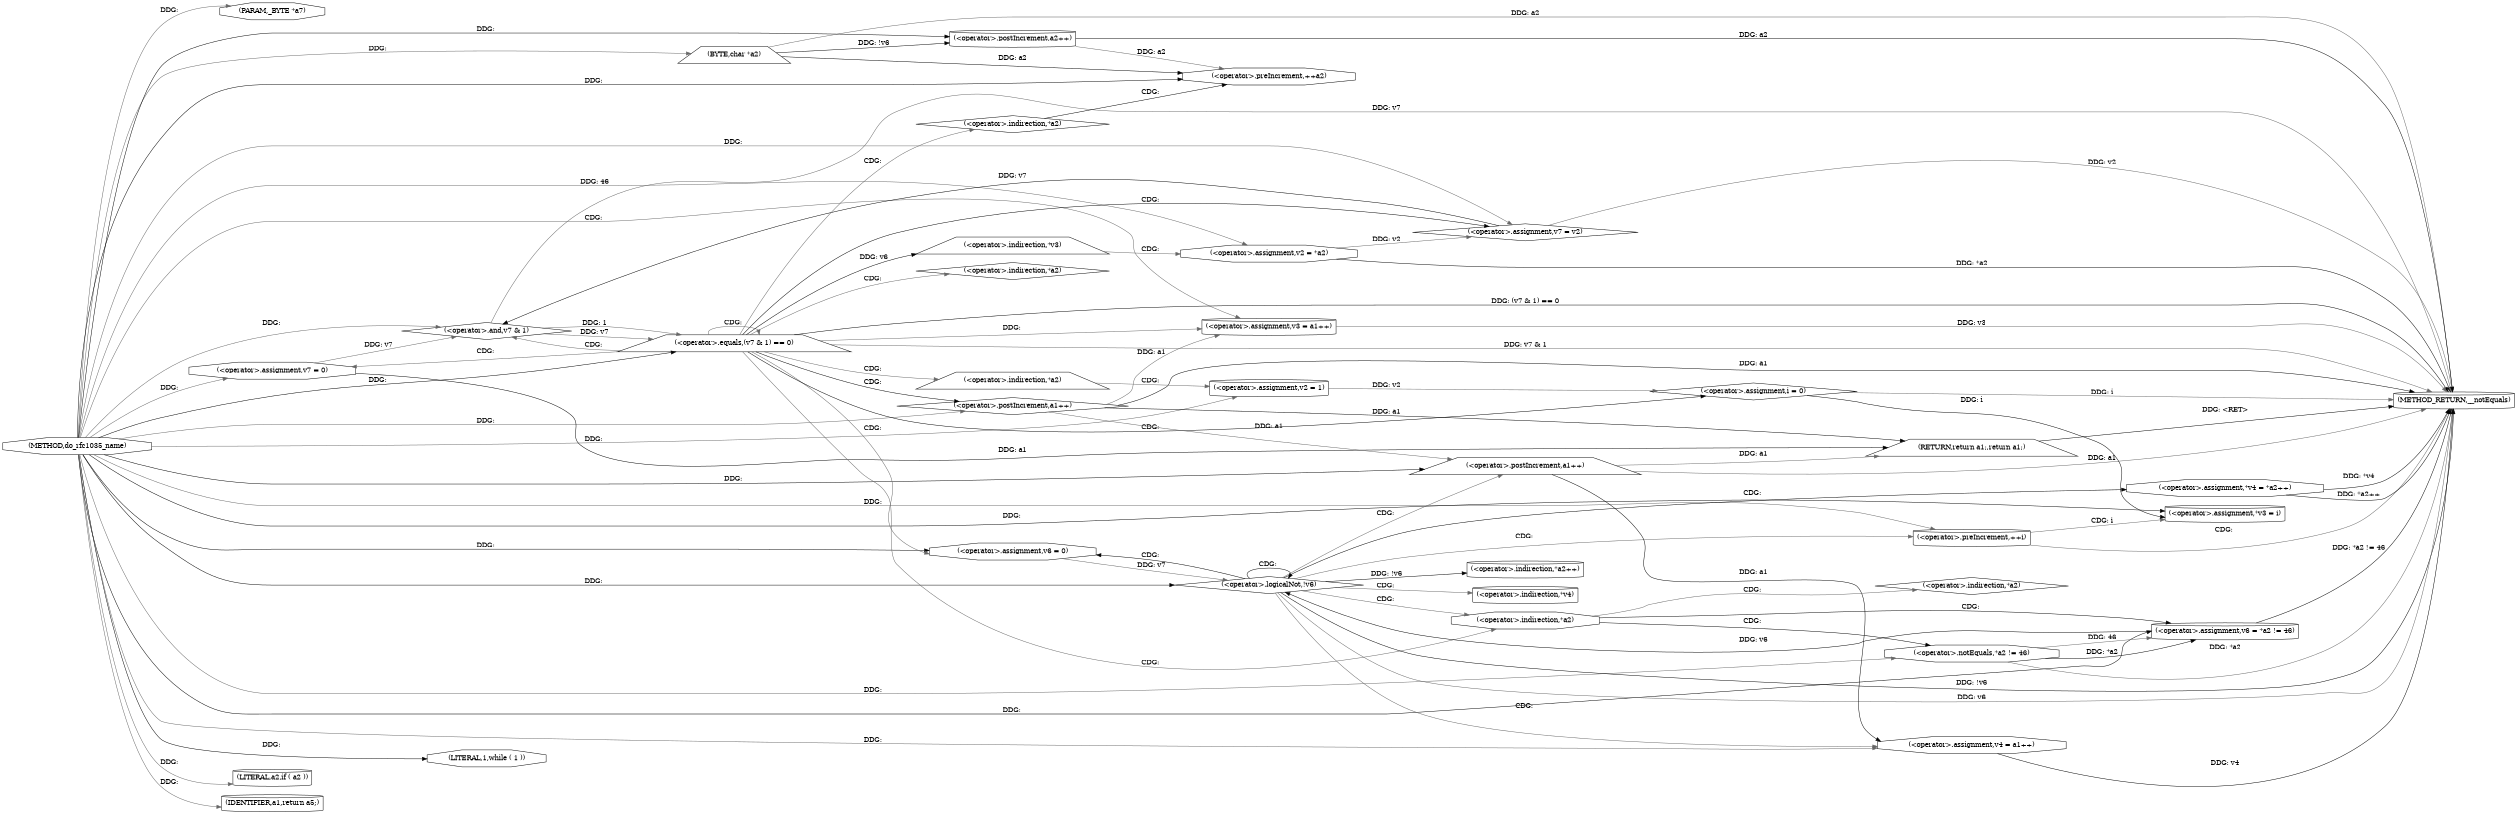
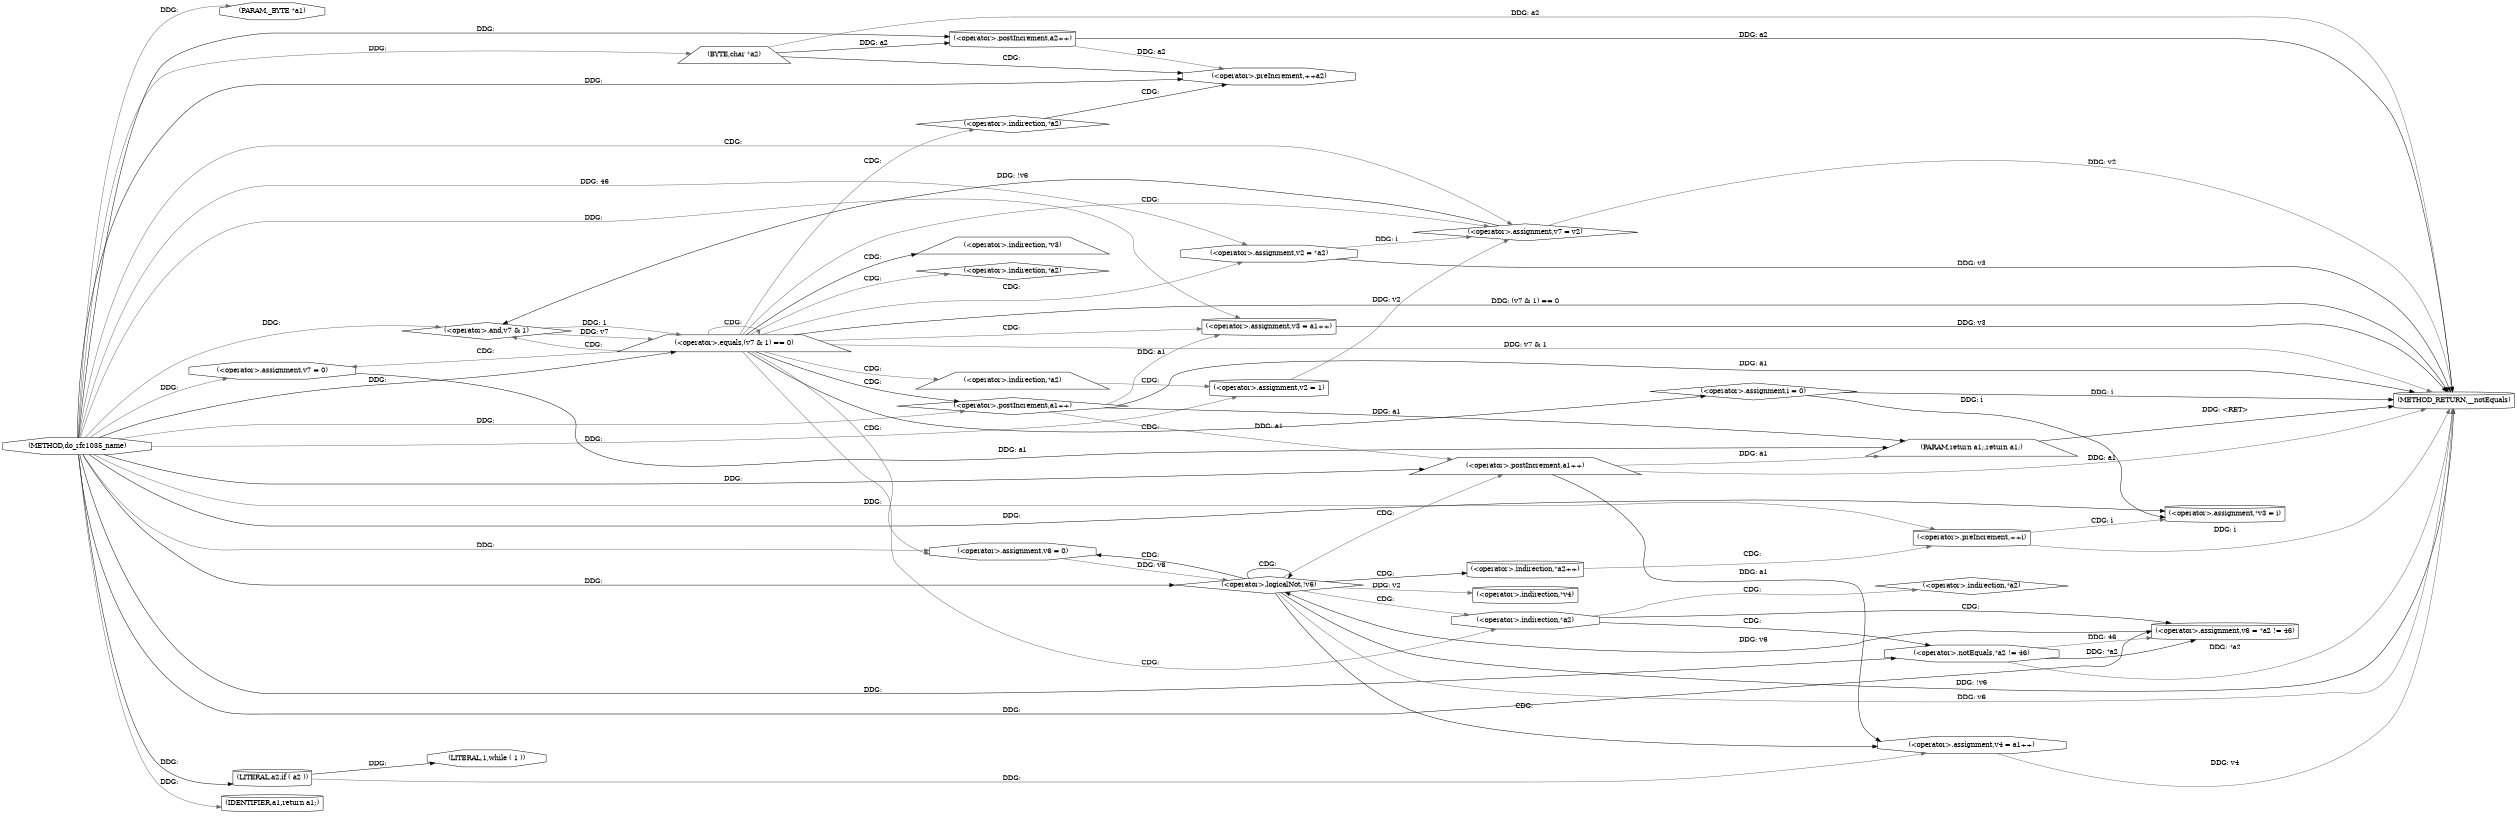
(272, 11) -> (272, 11)
(874, 43) -> (874, 43)
(1013, 58) -> (1013, 58)
(1504, 112) -> none
(734, 142) -> (734, 142)
(1013, 176) -> (1013, 176)
(1077, 207) -> (1077, 207)
(595, 218) -> (595, 218)
(1387, 240) -> (1387, 240)
(1140, 253) -> (1000, 301)
(874, 258) -> (874, 258)
(1972, 264) -> (1972, 264)
(1899, 327) -> (1899, 327)
(1013, 328) -> (1013, 328)
(383, 350) -> none
(1491, 390) -> (1395, 308)
(2116, 396) -> (2116, 396)
(1972, 448) -> (1972, 448)
(2225, 488) -> none
(2225, 530) -> (2225, 530)
(1600, 542) -> (1756, 563)
(485, 549) -> (485, 549)
(2387, 549) -> none
(1152, 565) -> (1152, 565)
(1387, 574) -> (1387, 574)
(1387, 586) -> (1387, 586)
(112, 651) -> (112, 651)
(918, 693) -> (918, 693)
(151, 725) -> (371, 769)
(1550, 736) -> (1550, 736)
(876, 743) -> (1117, 782)
(2352, 749) -> (2352, 749)
(272, 803) -> (272, 803)
